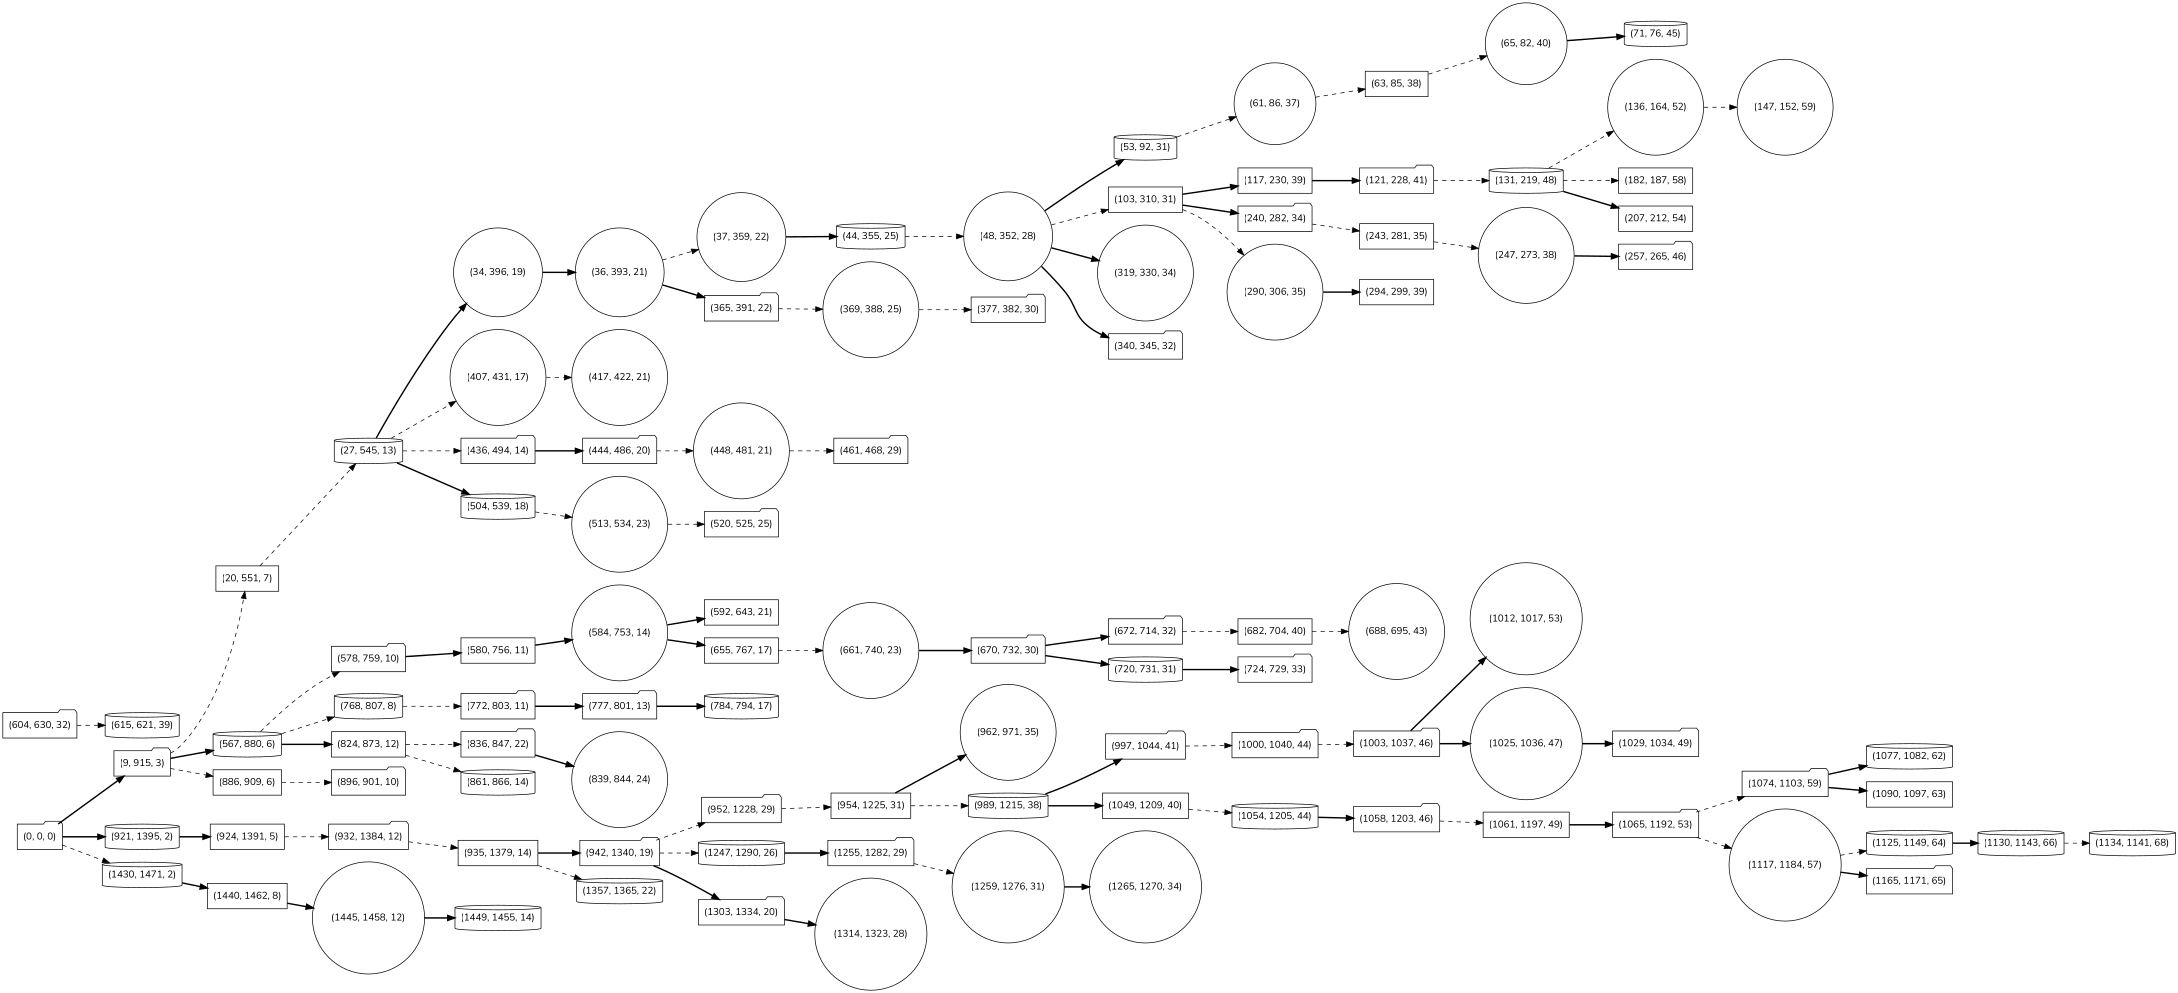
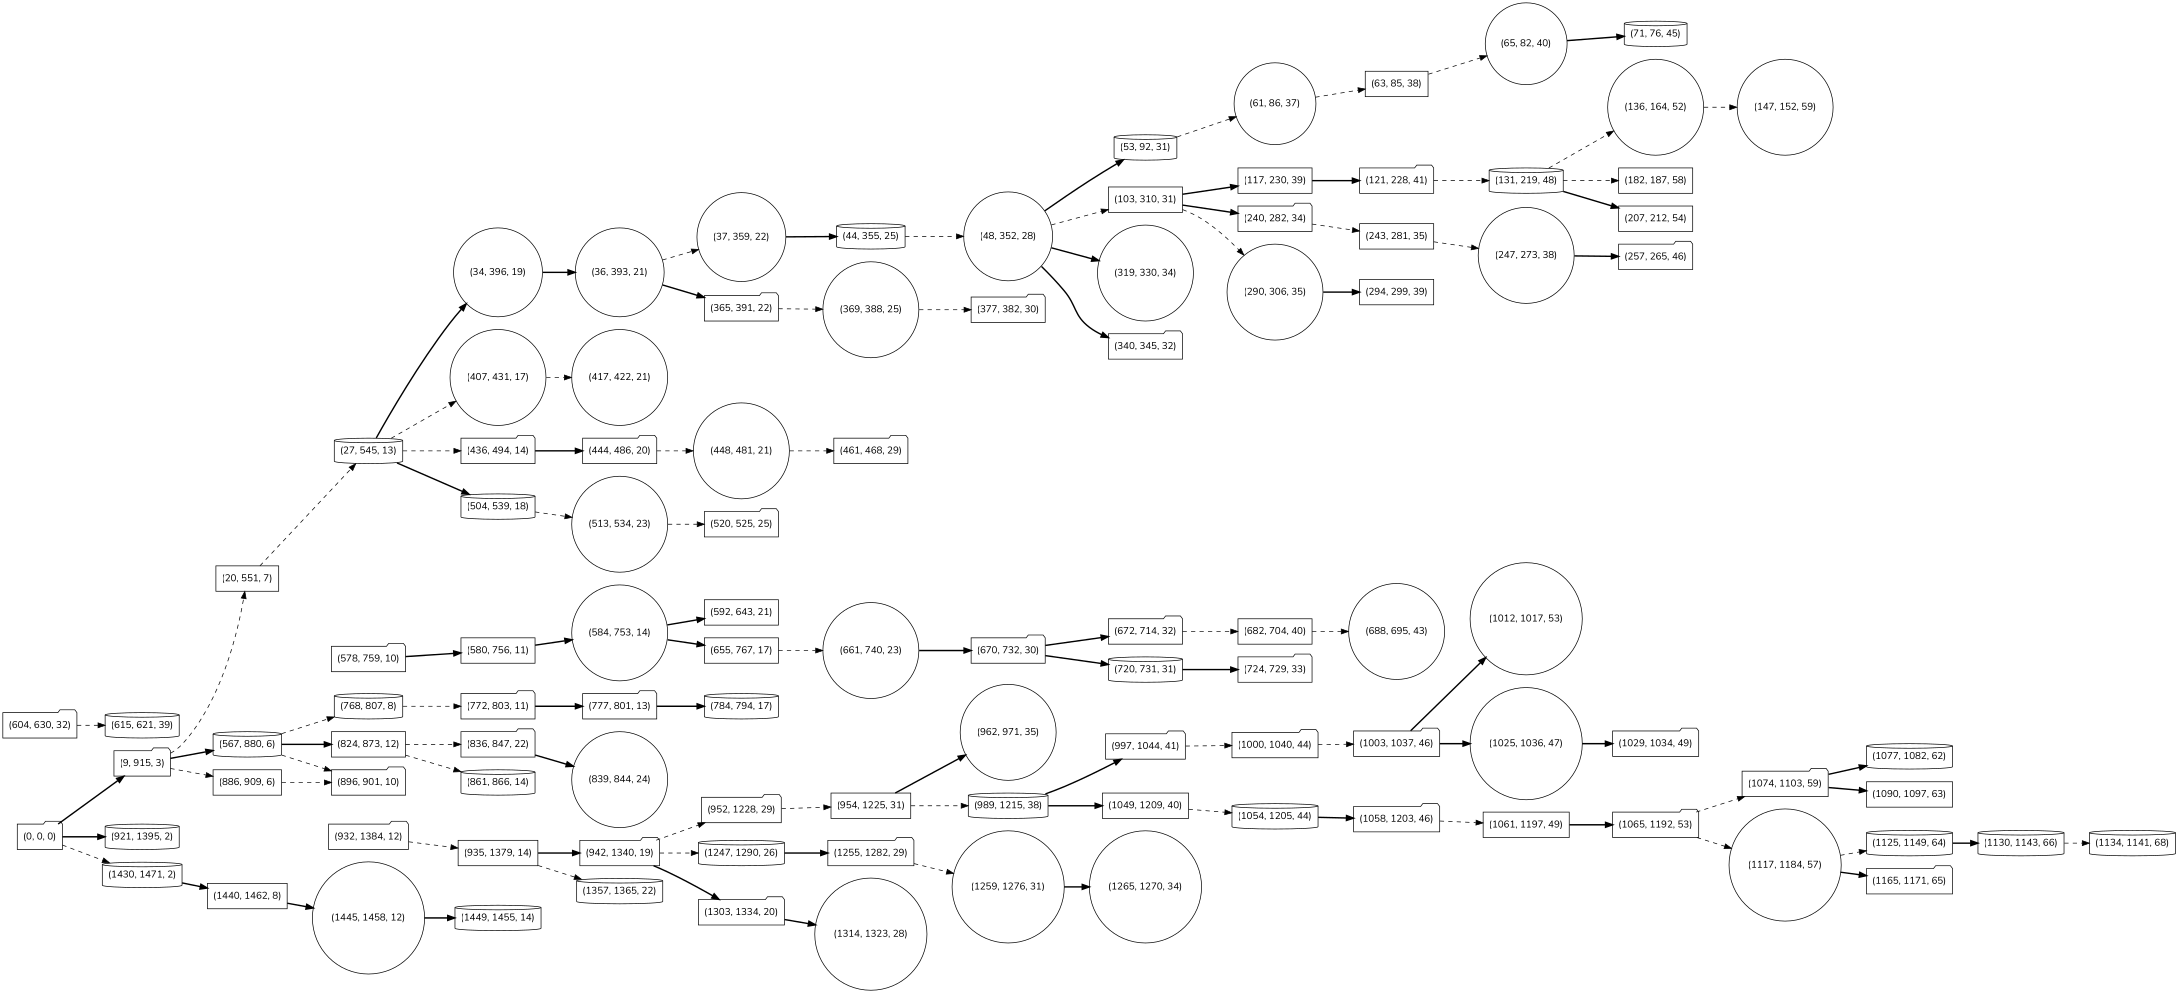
(295, 701) -> (303, 762)
(247, 837) -> none
